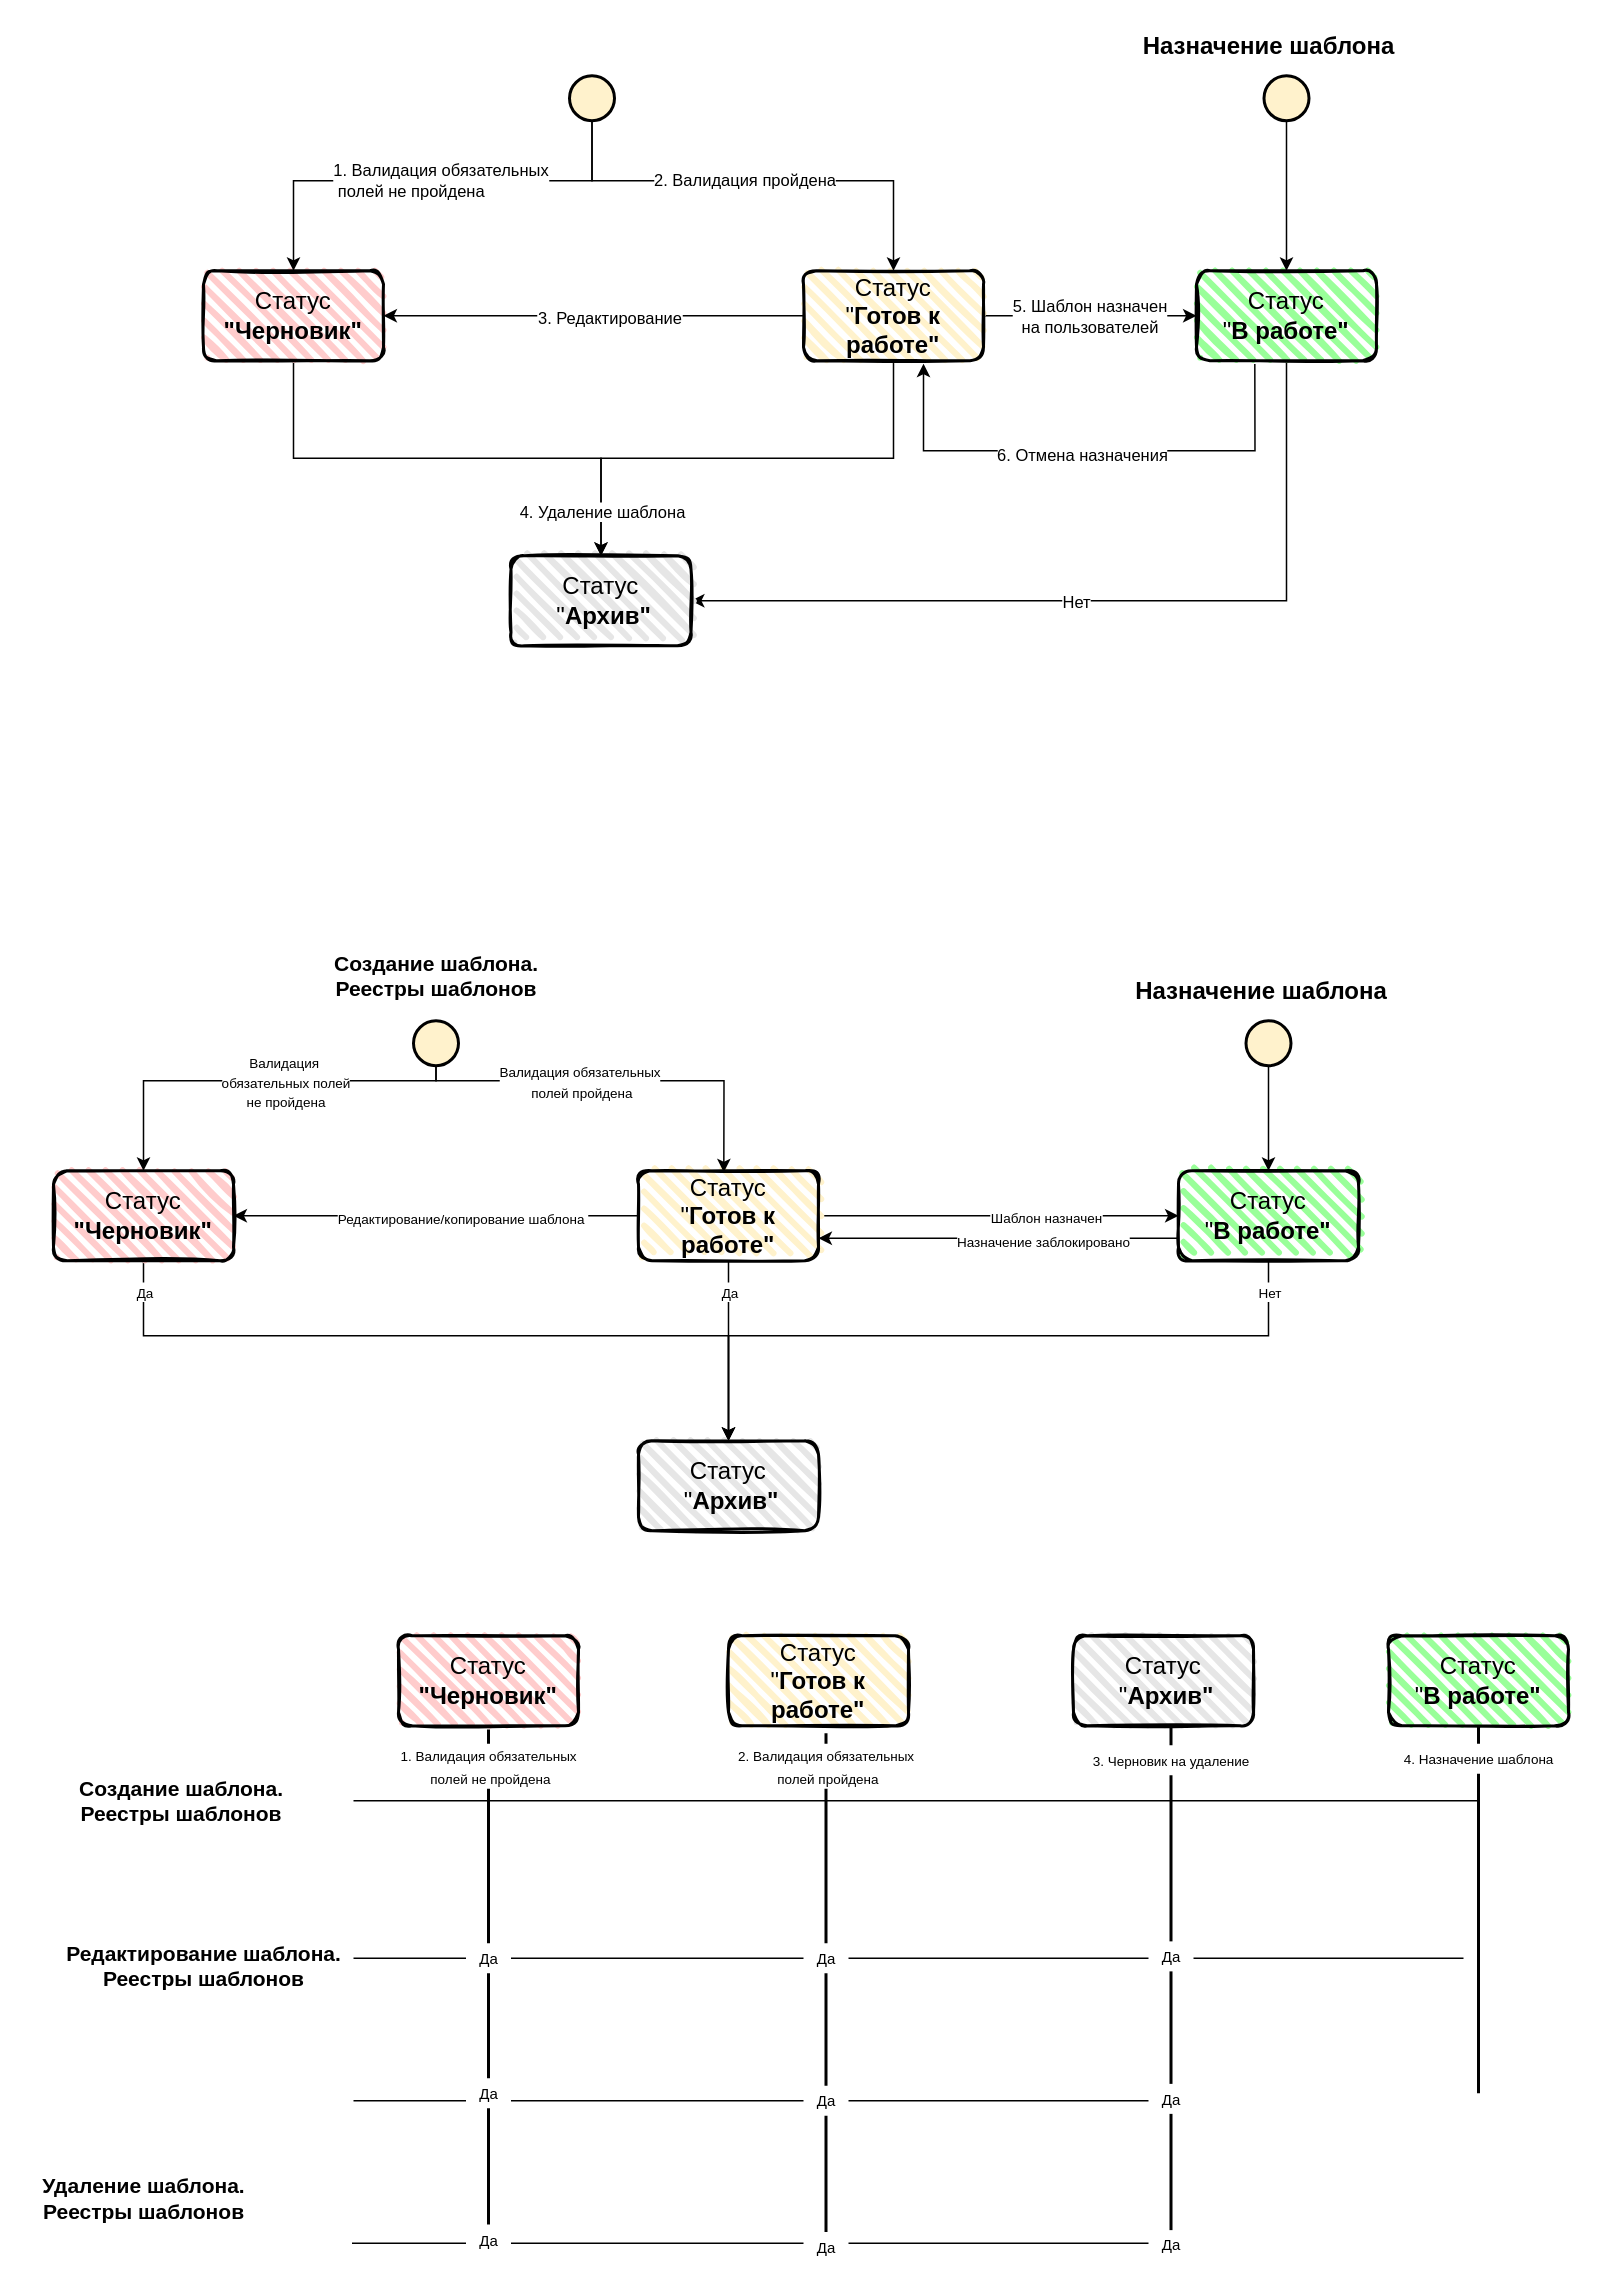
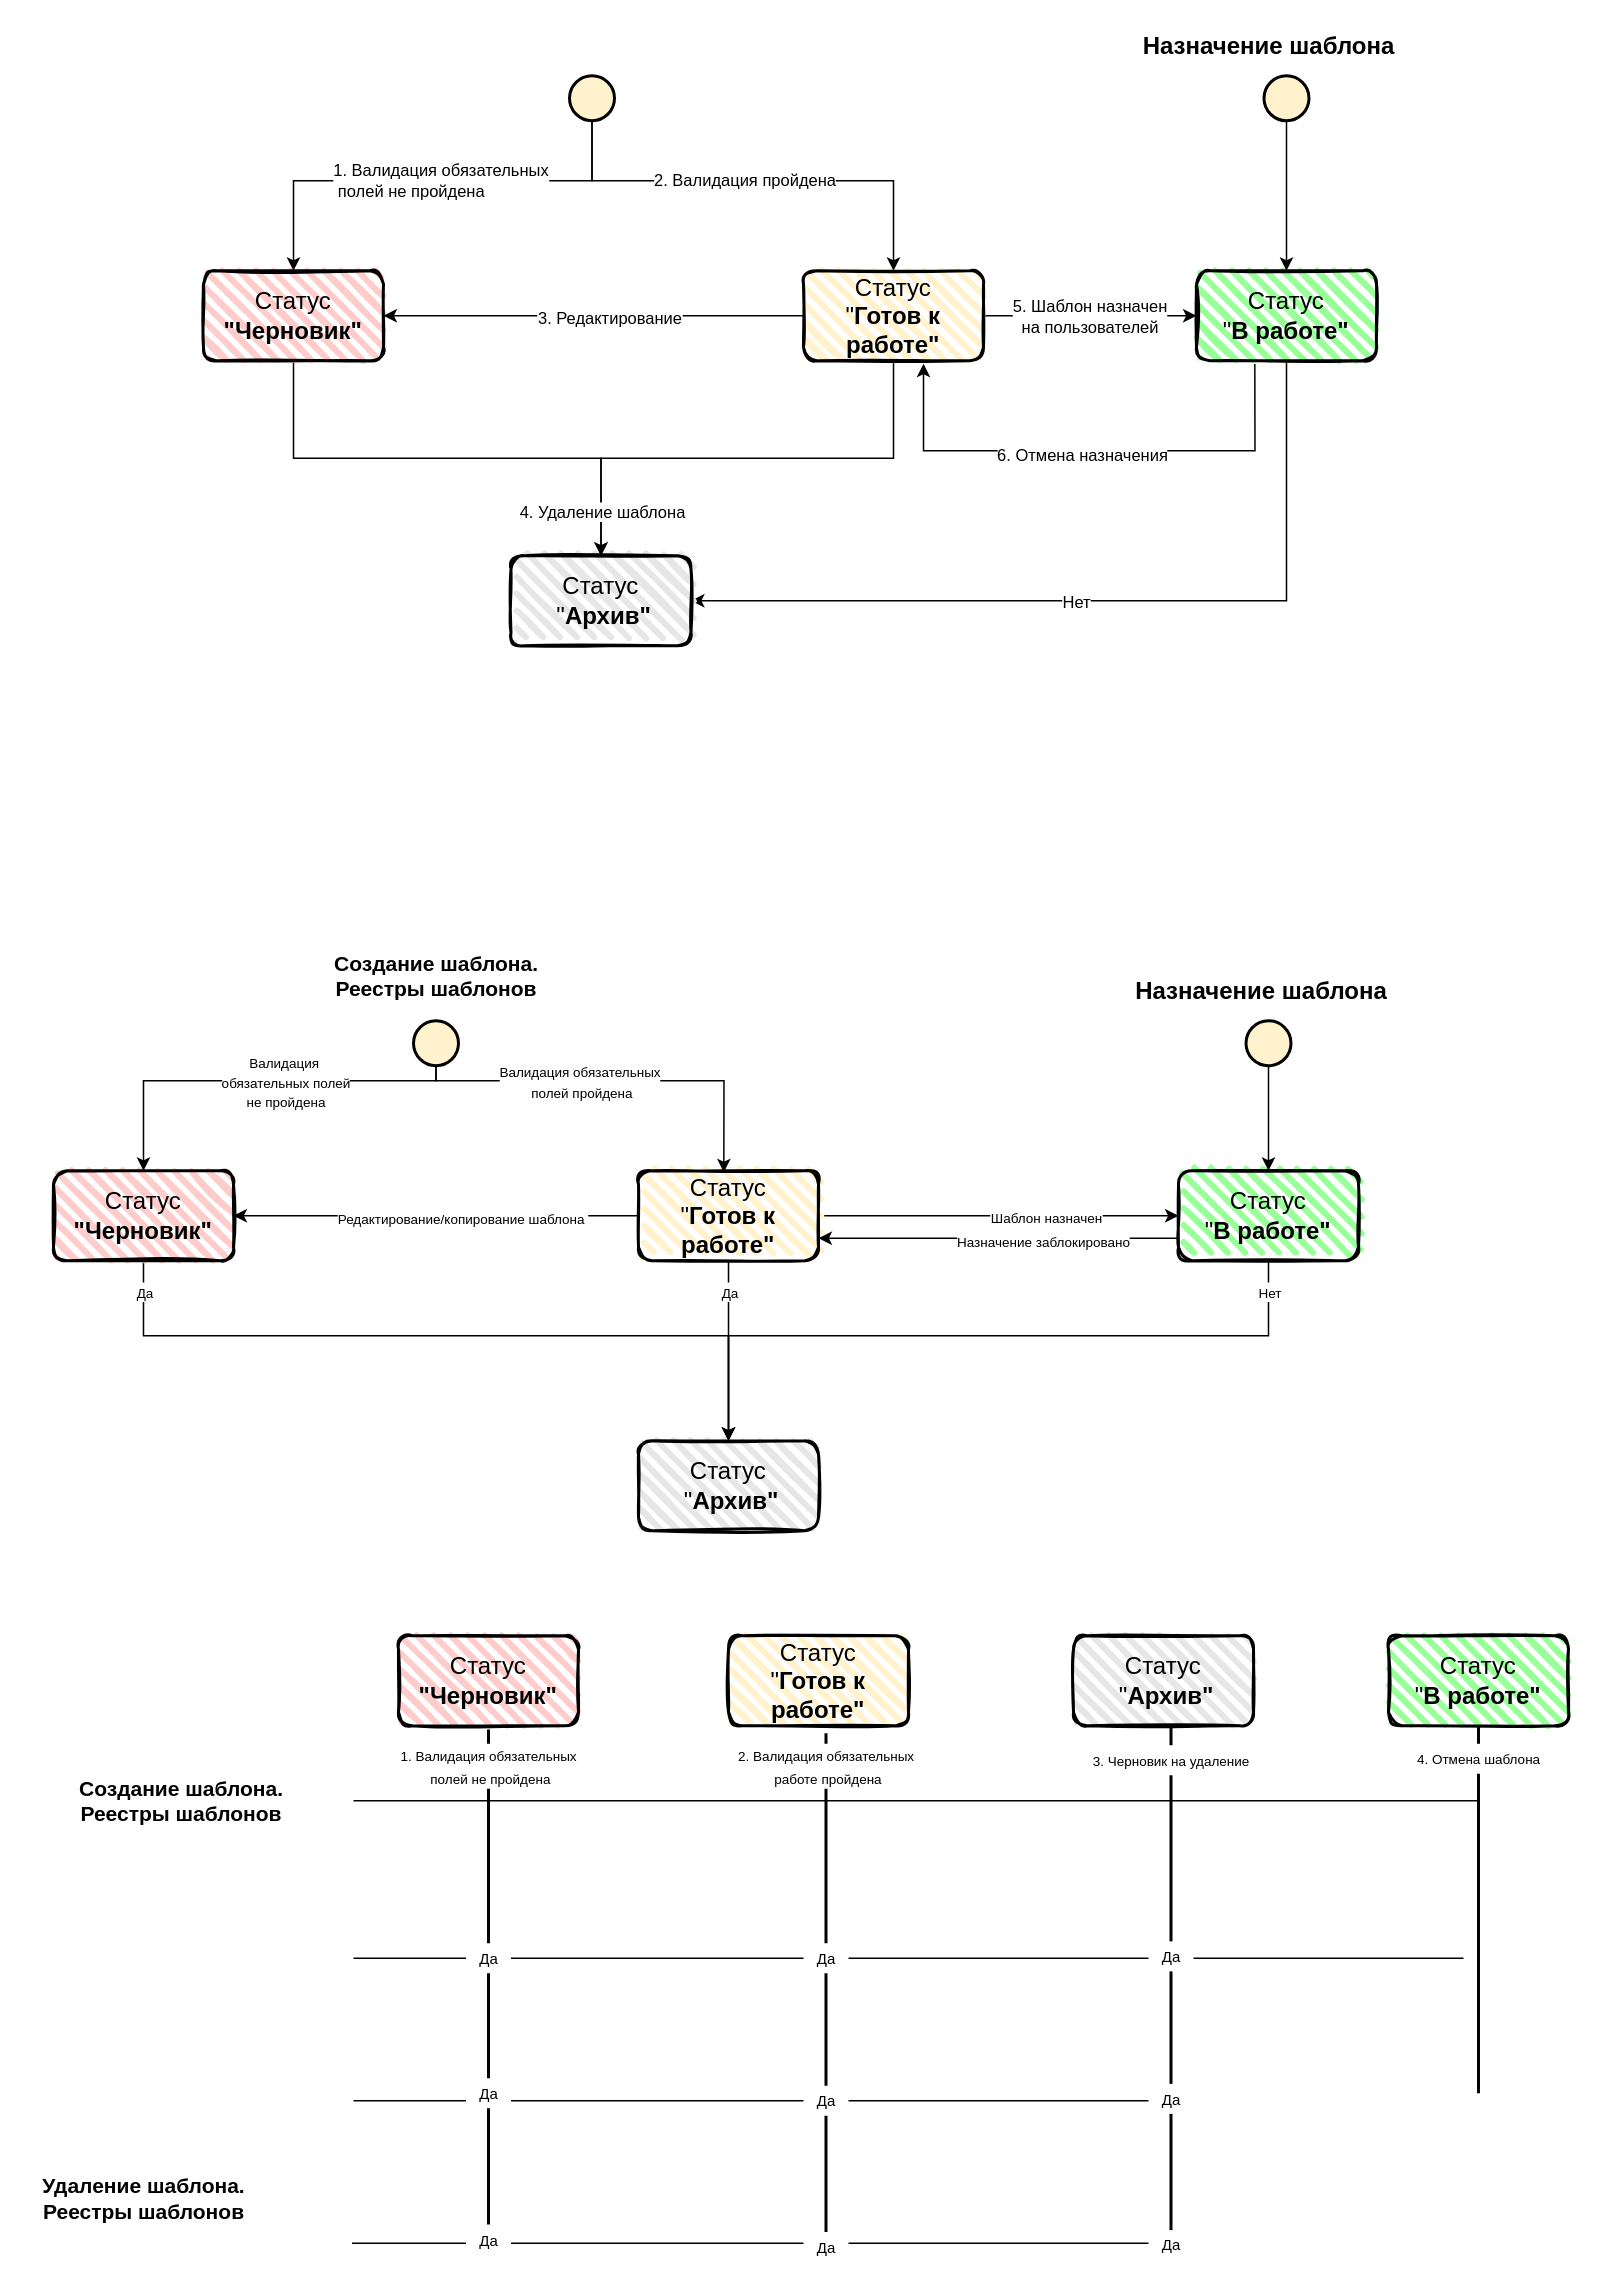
(1479, 1759) -> (1479, 1759)
(827, 1766) -> (827, 1766)
(203, 1966) -> none
